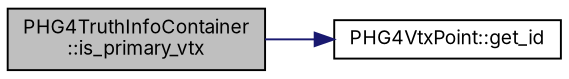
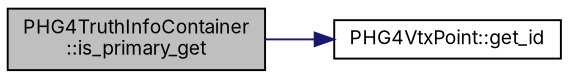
(136, 39) -> (136, 39)
